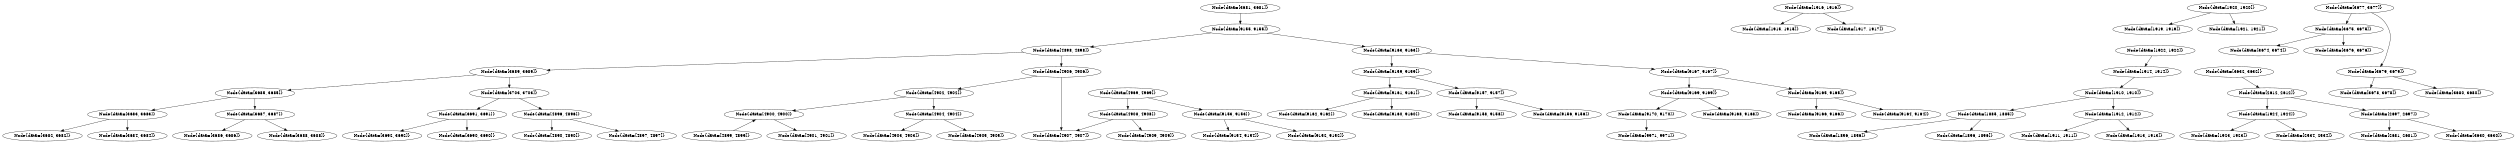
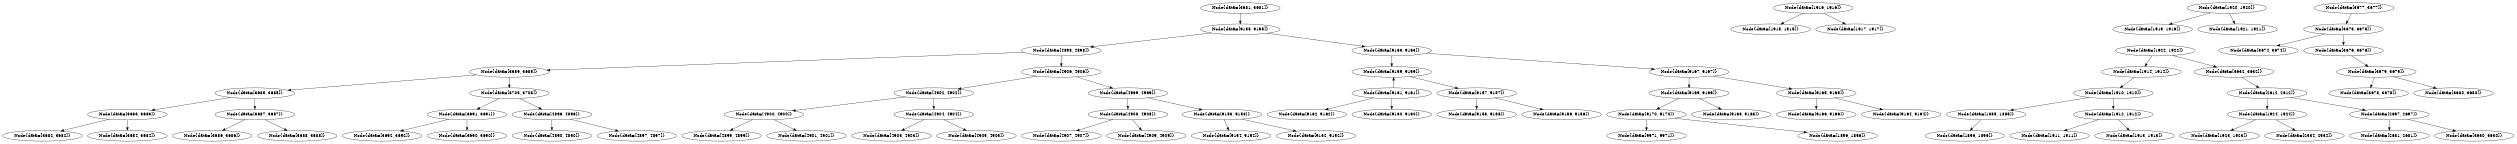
(2390, 35) -> (2359, 60)
none -> (2193, 61)
(1390, 81) -> (1394, 84)
(1061, 102) -> (1093, 82)
(1913, 125) -> (1739, 125)
(743, 126) -> (743, 124)
